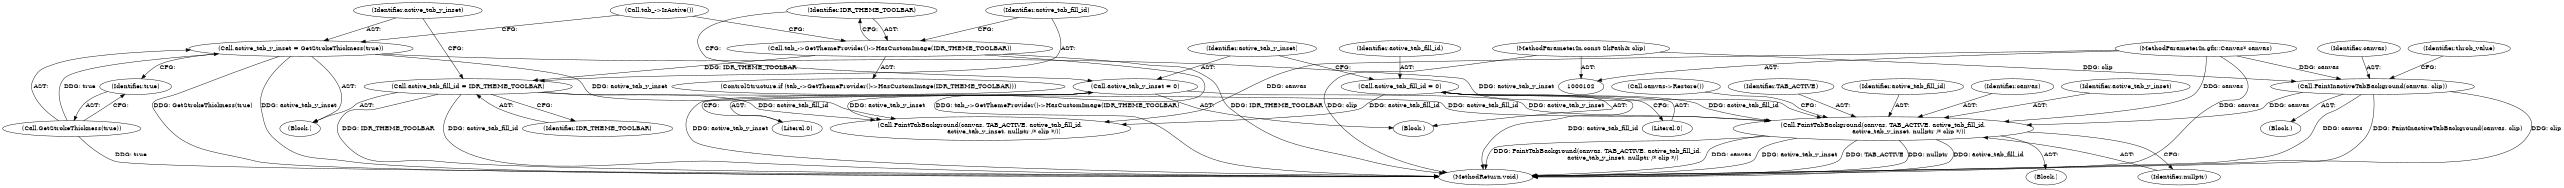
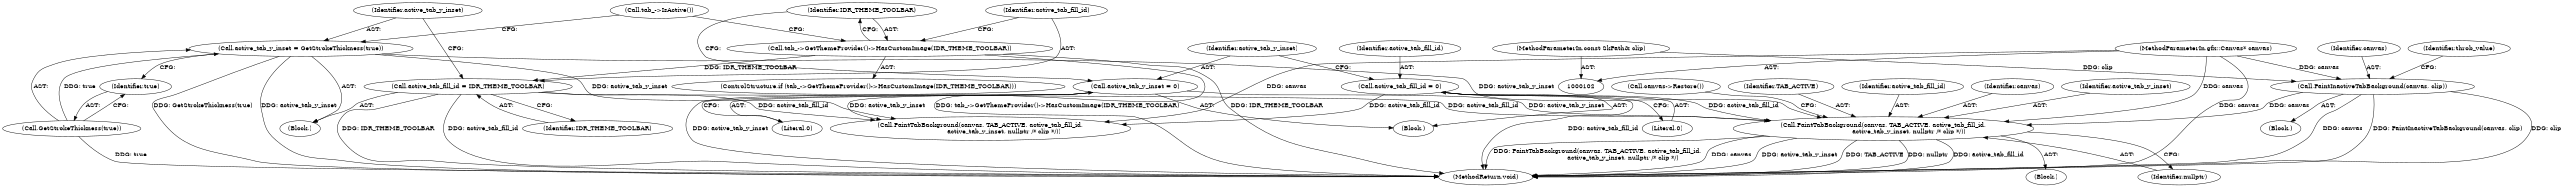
(1343, 76) -> none
